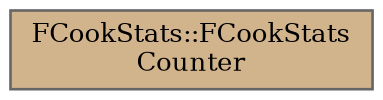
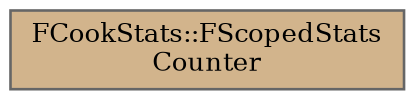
(192, 50) -> (207, 50)
